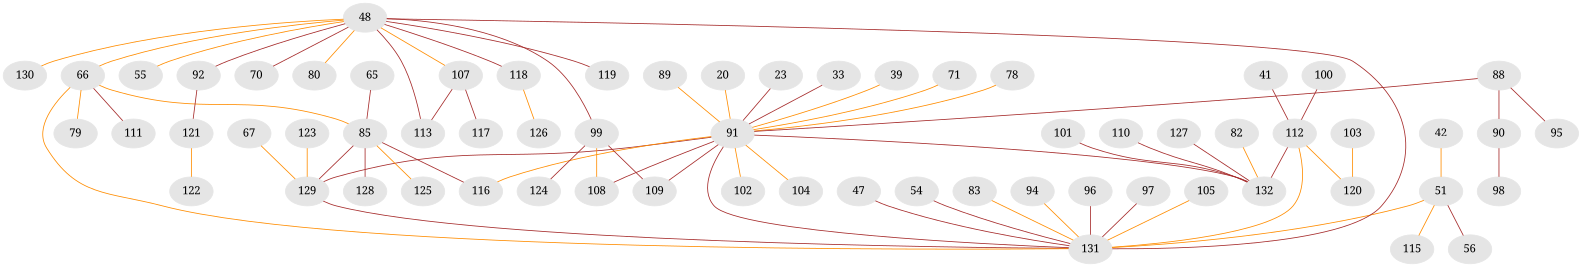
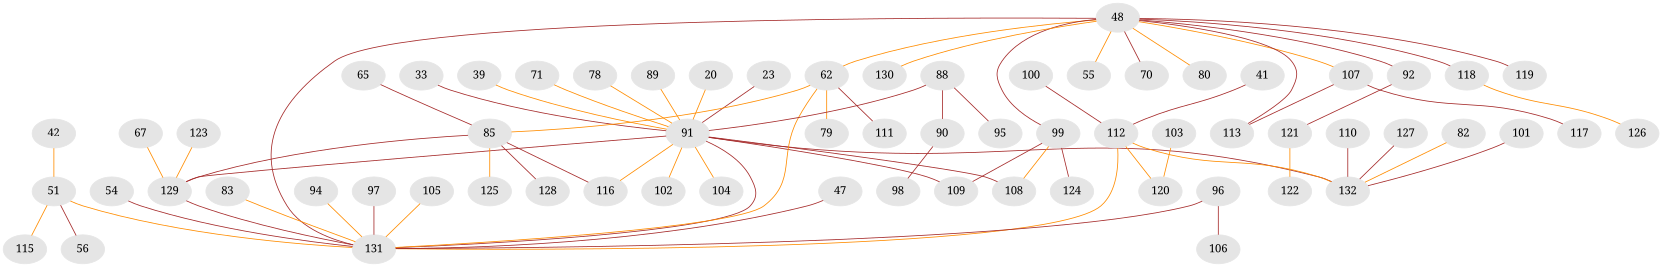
(83, 76) -> (827, 76)
(1279, 162) -> (1212, 161)
none -> (1218, 249)
